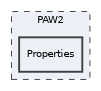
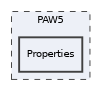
(51, 21) -> (51, 21)
